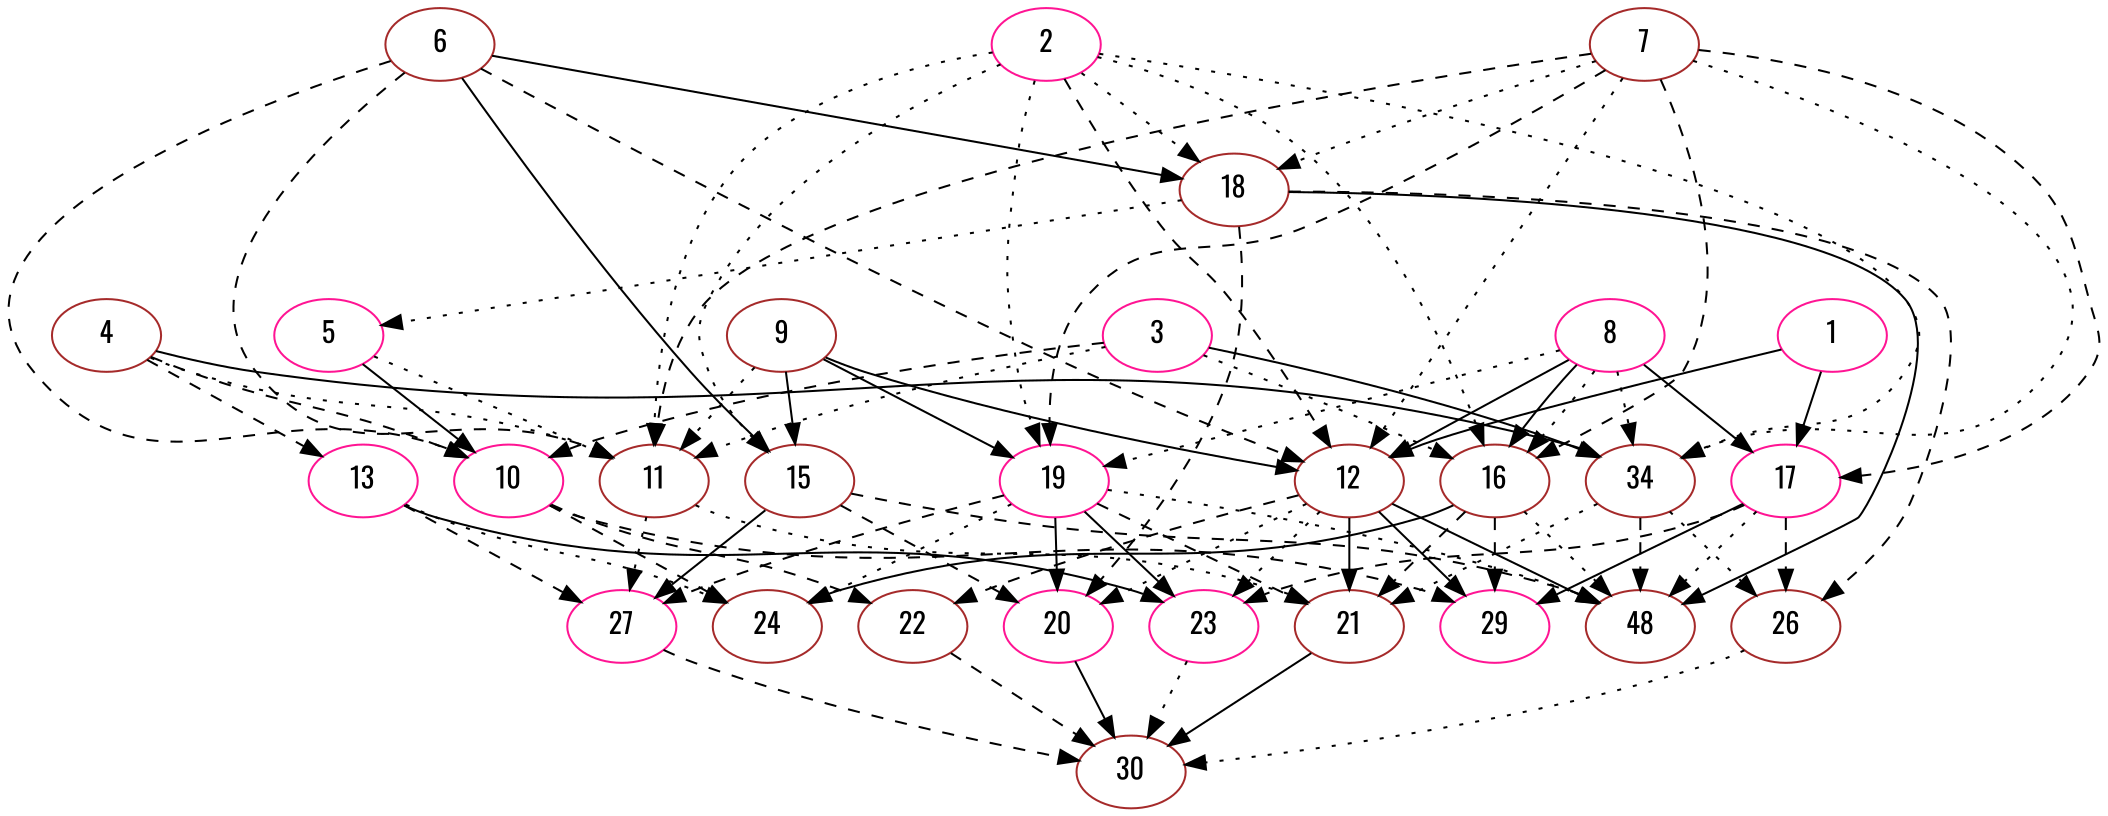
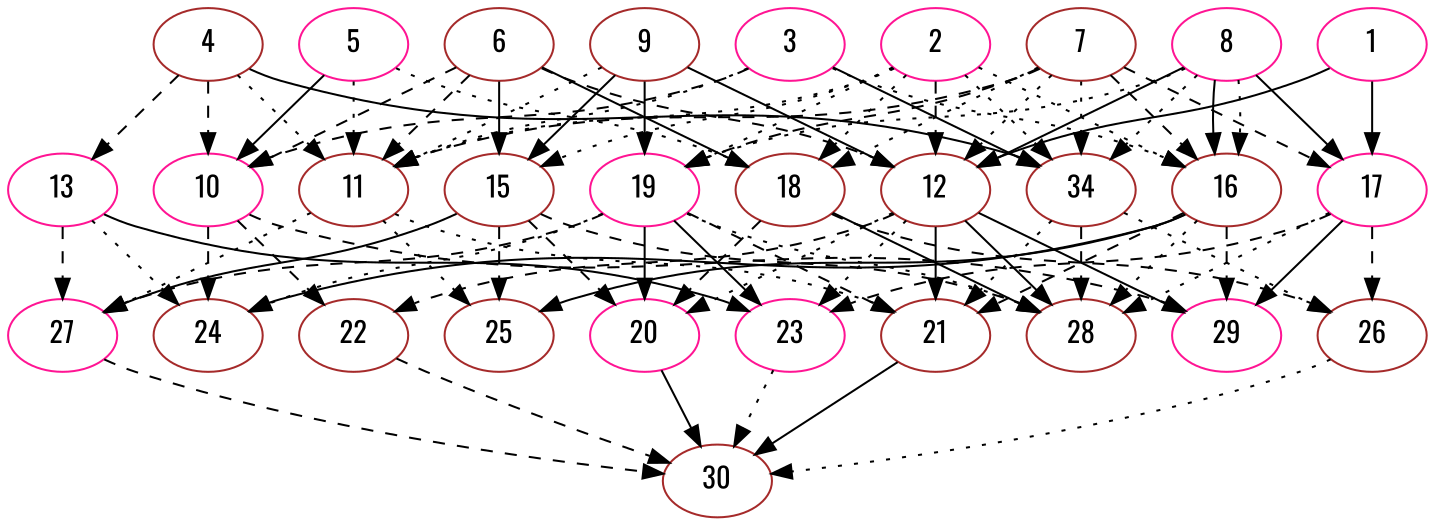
(792, 261) -> (486, 99)
none -> (499, 335)
(1640, 626) -> (1081, 335)
